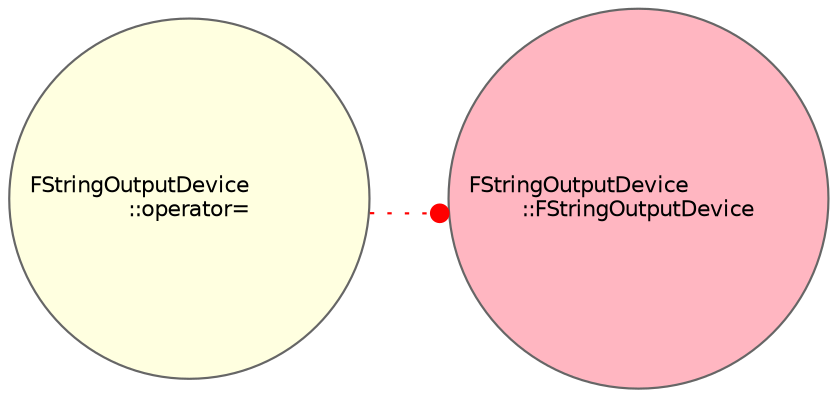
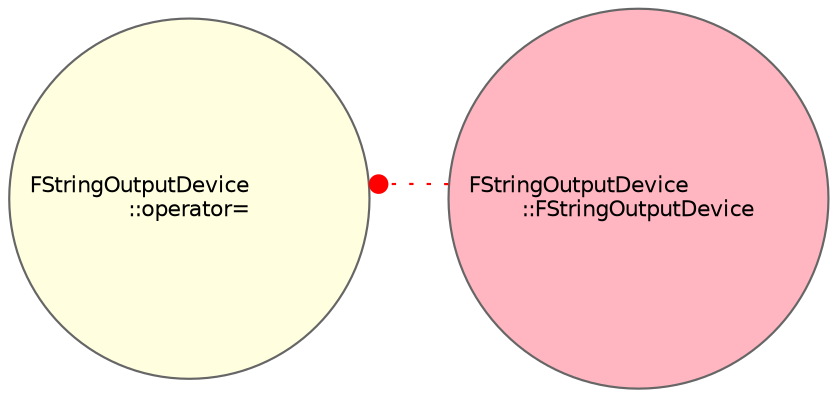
(400, 213) -> (418, 184)
